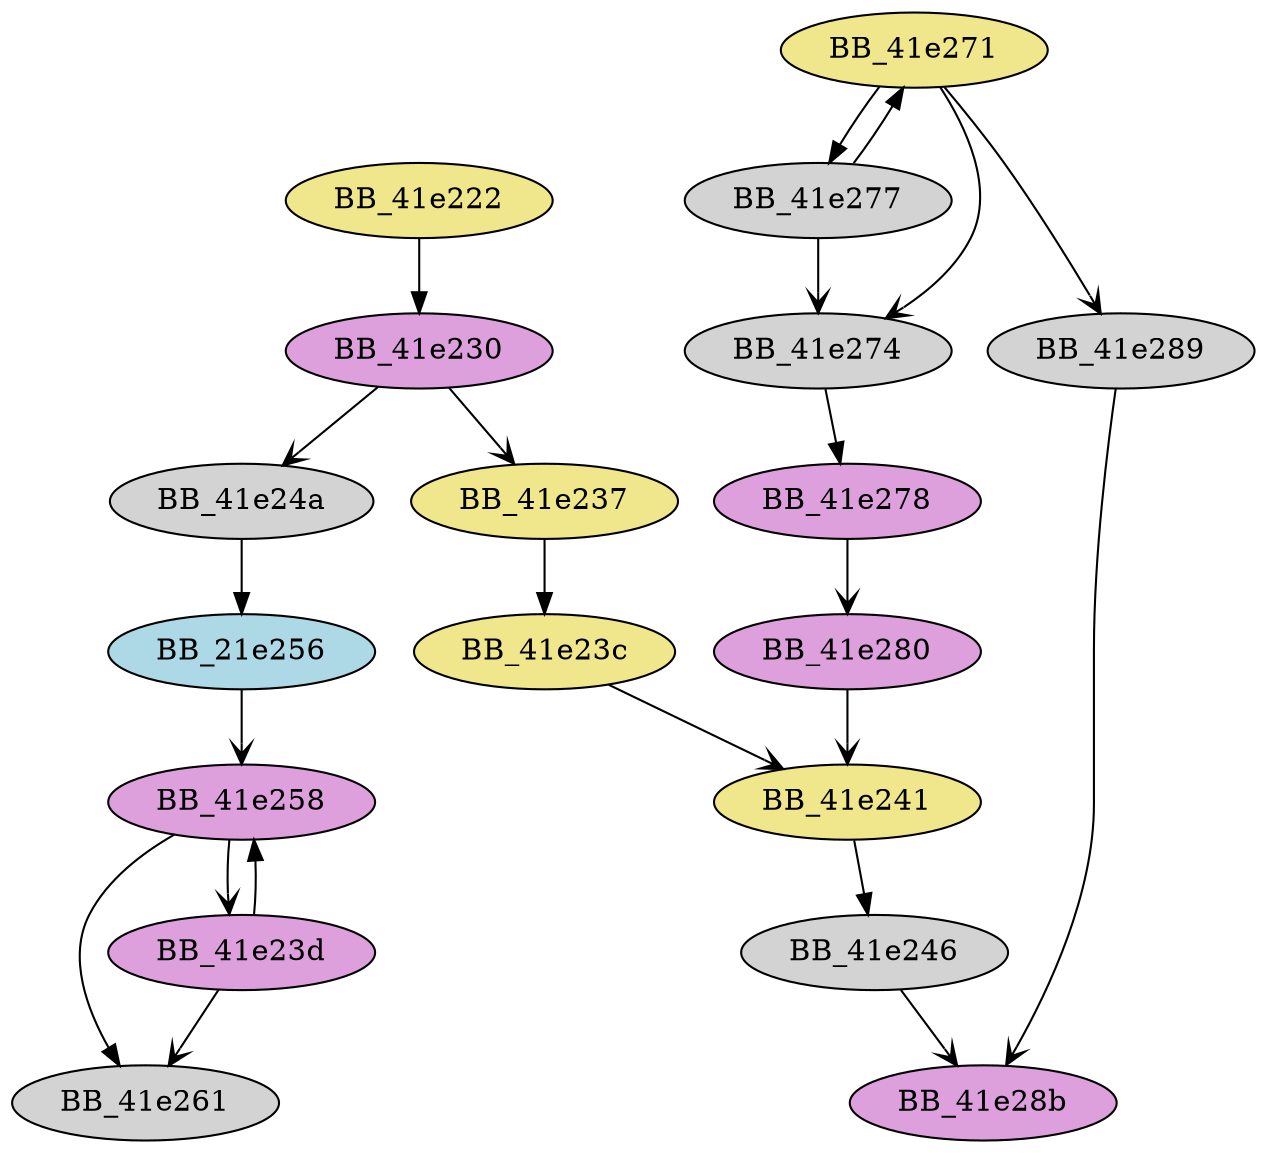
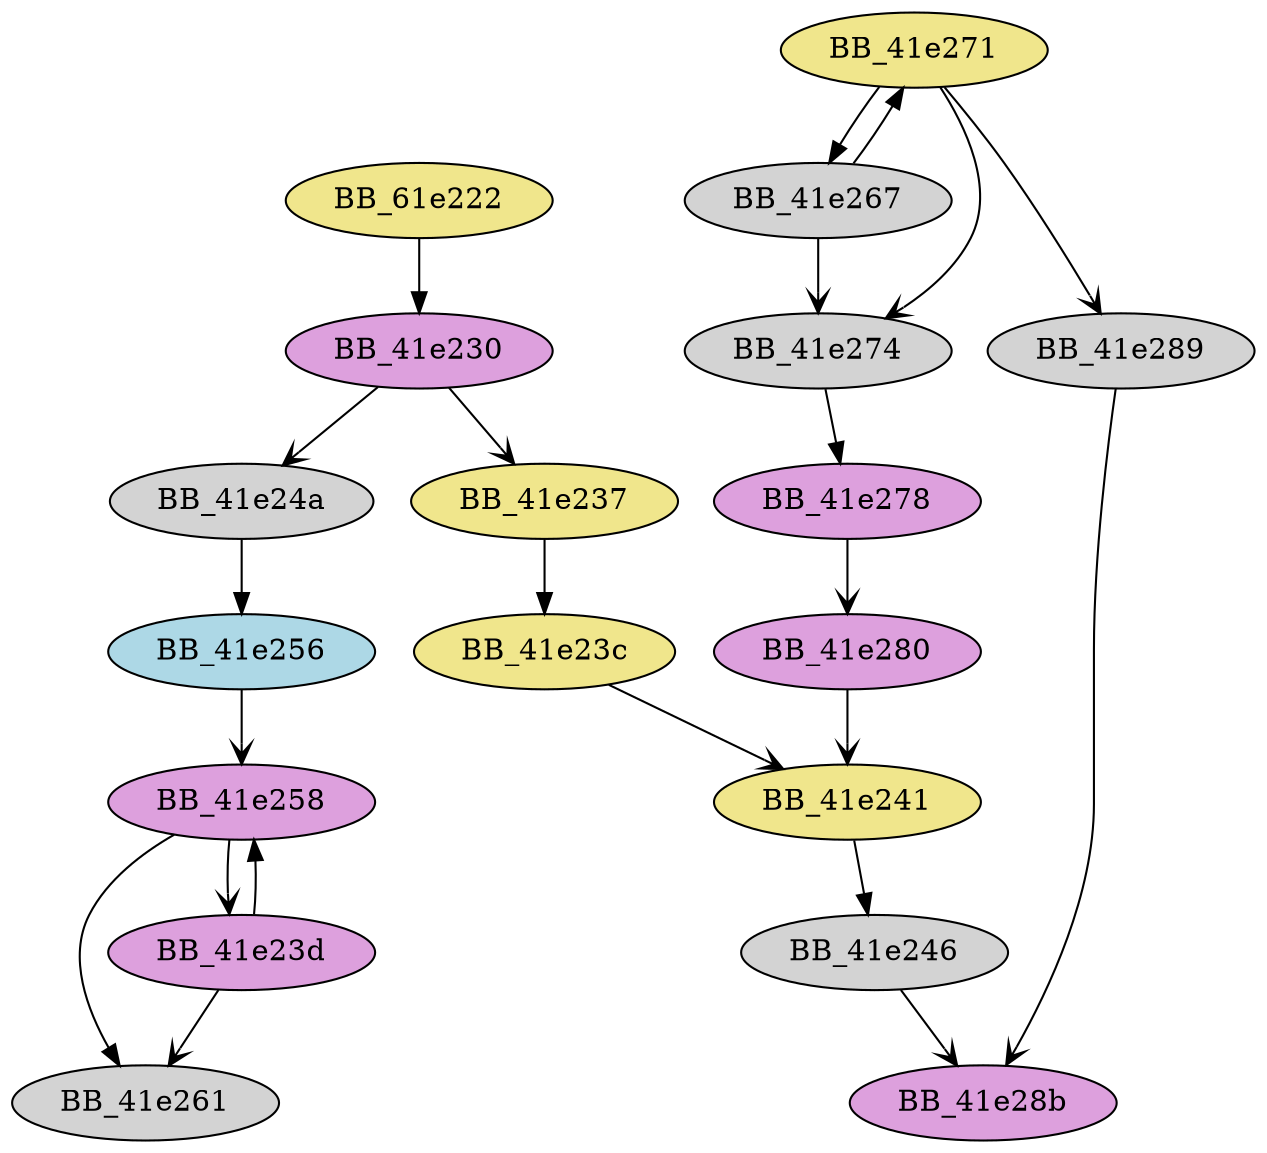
(419, 201) -> (419, 201)
(818, 201) -> (818, 201)
(242, 652) -> (242, 652)
